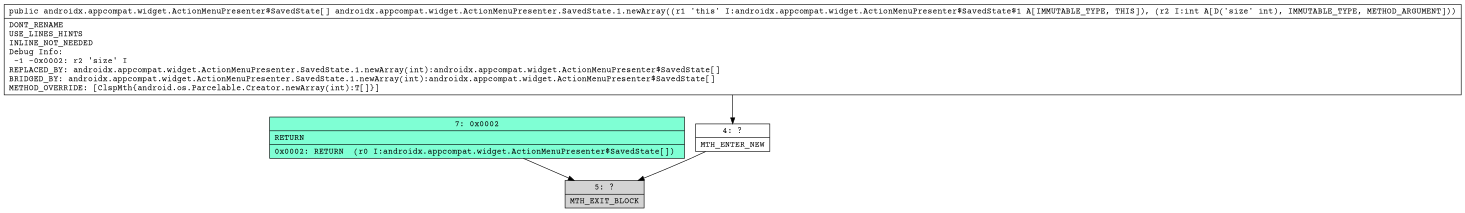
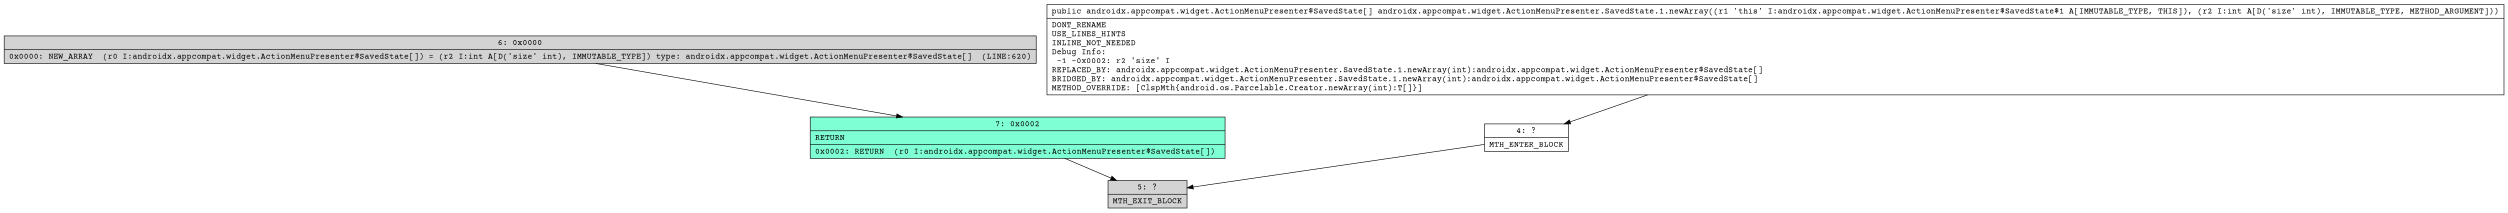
none -> (520, 50)
(733, 144) -> (1526, 144)
